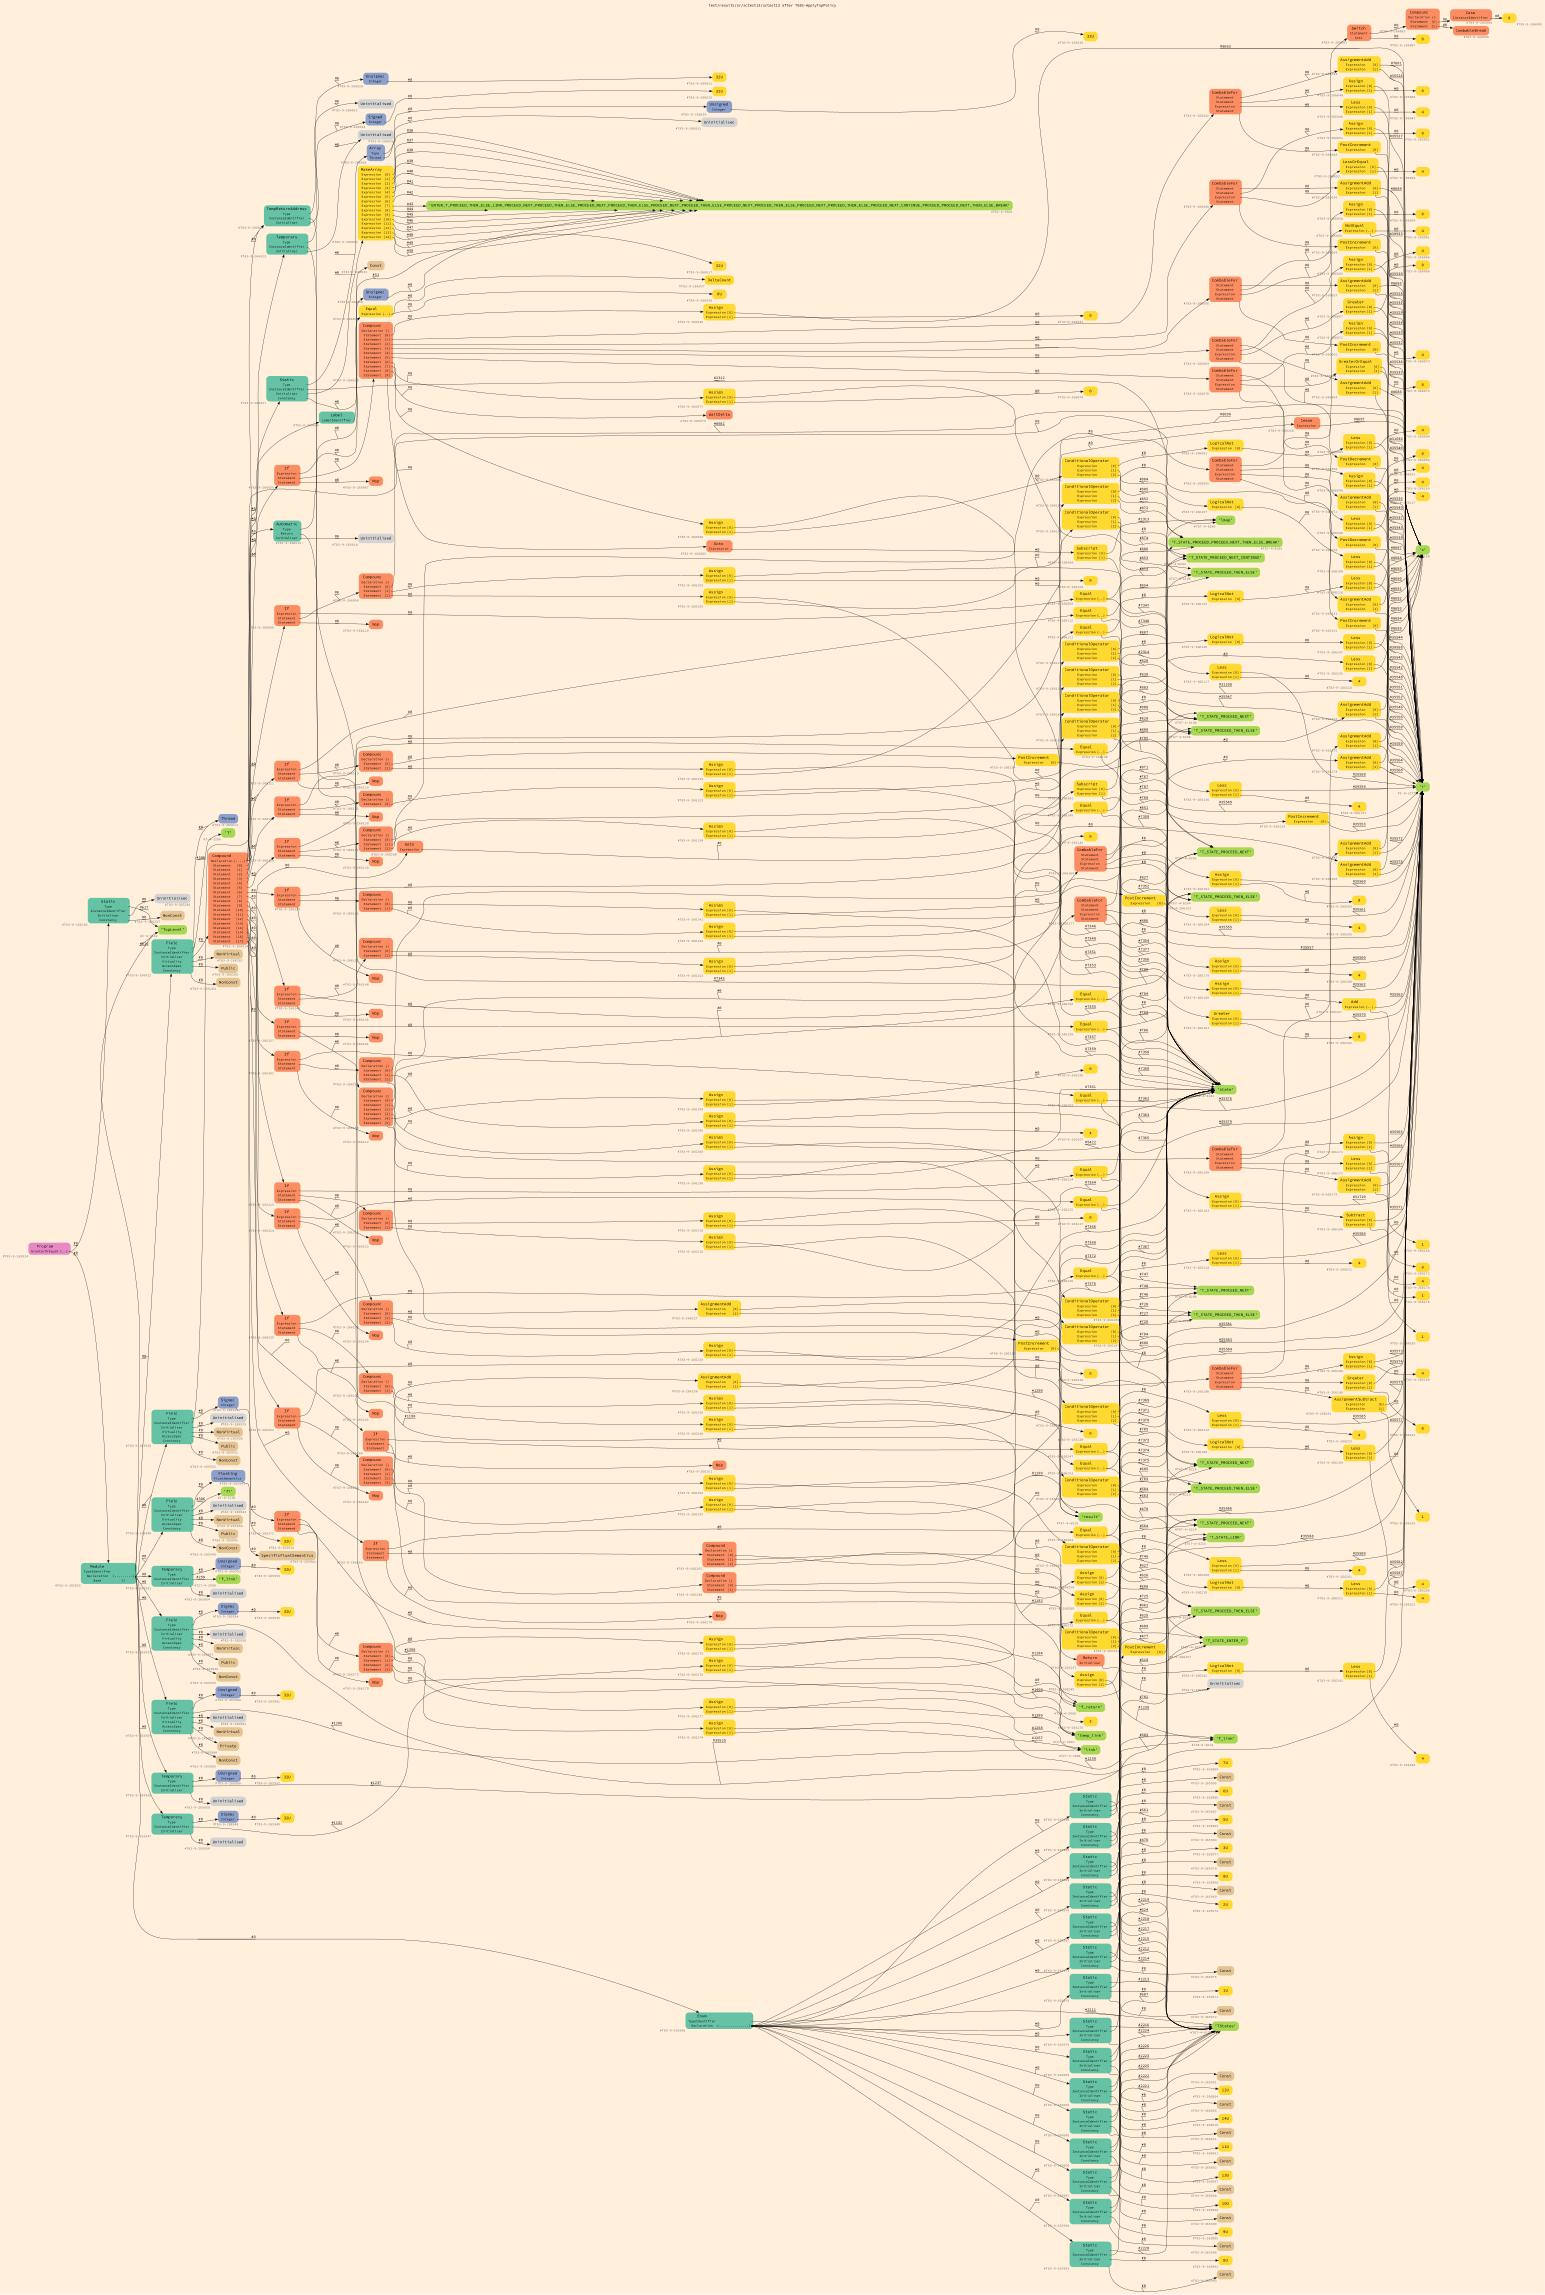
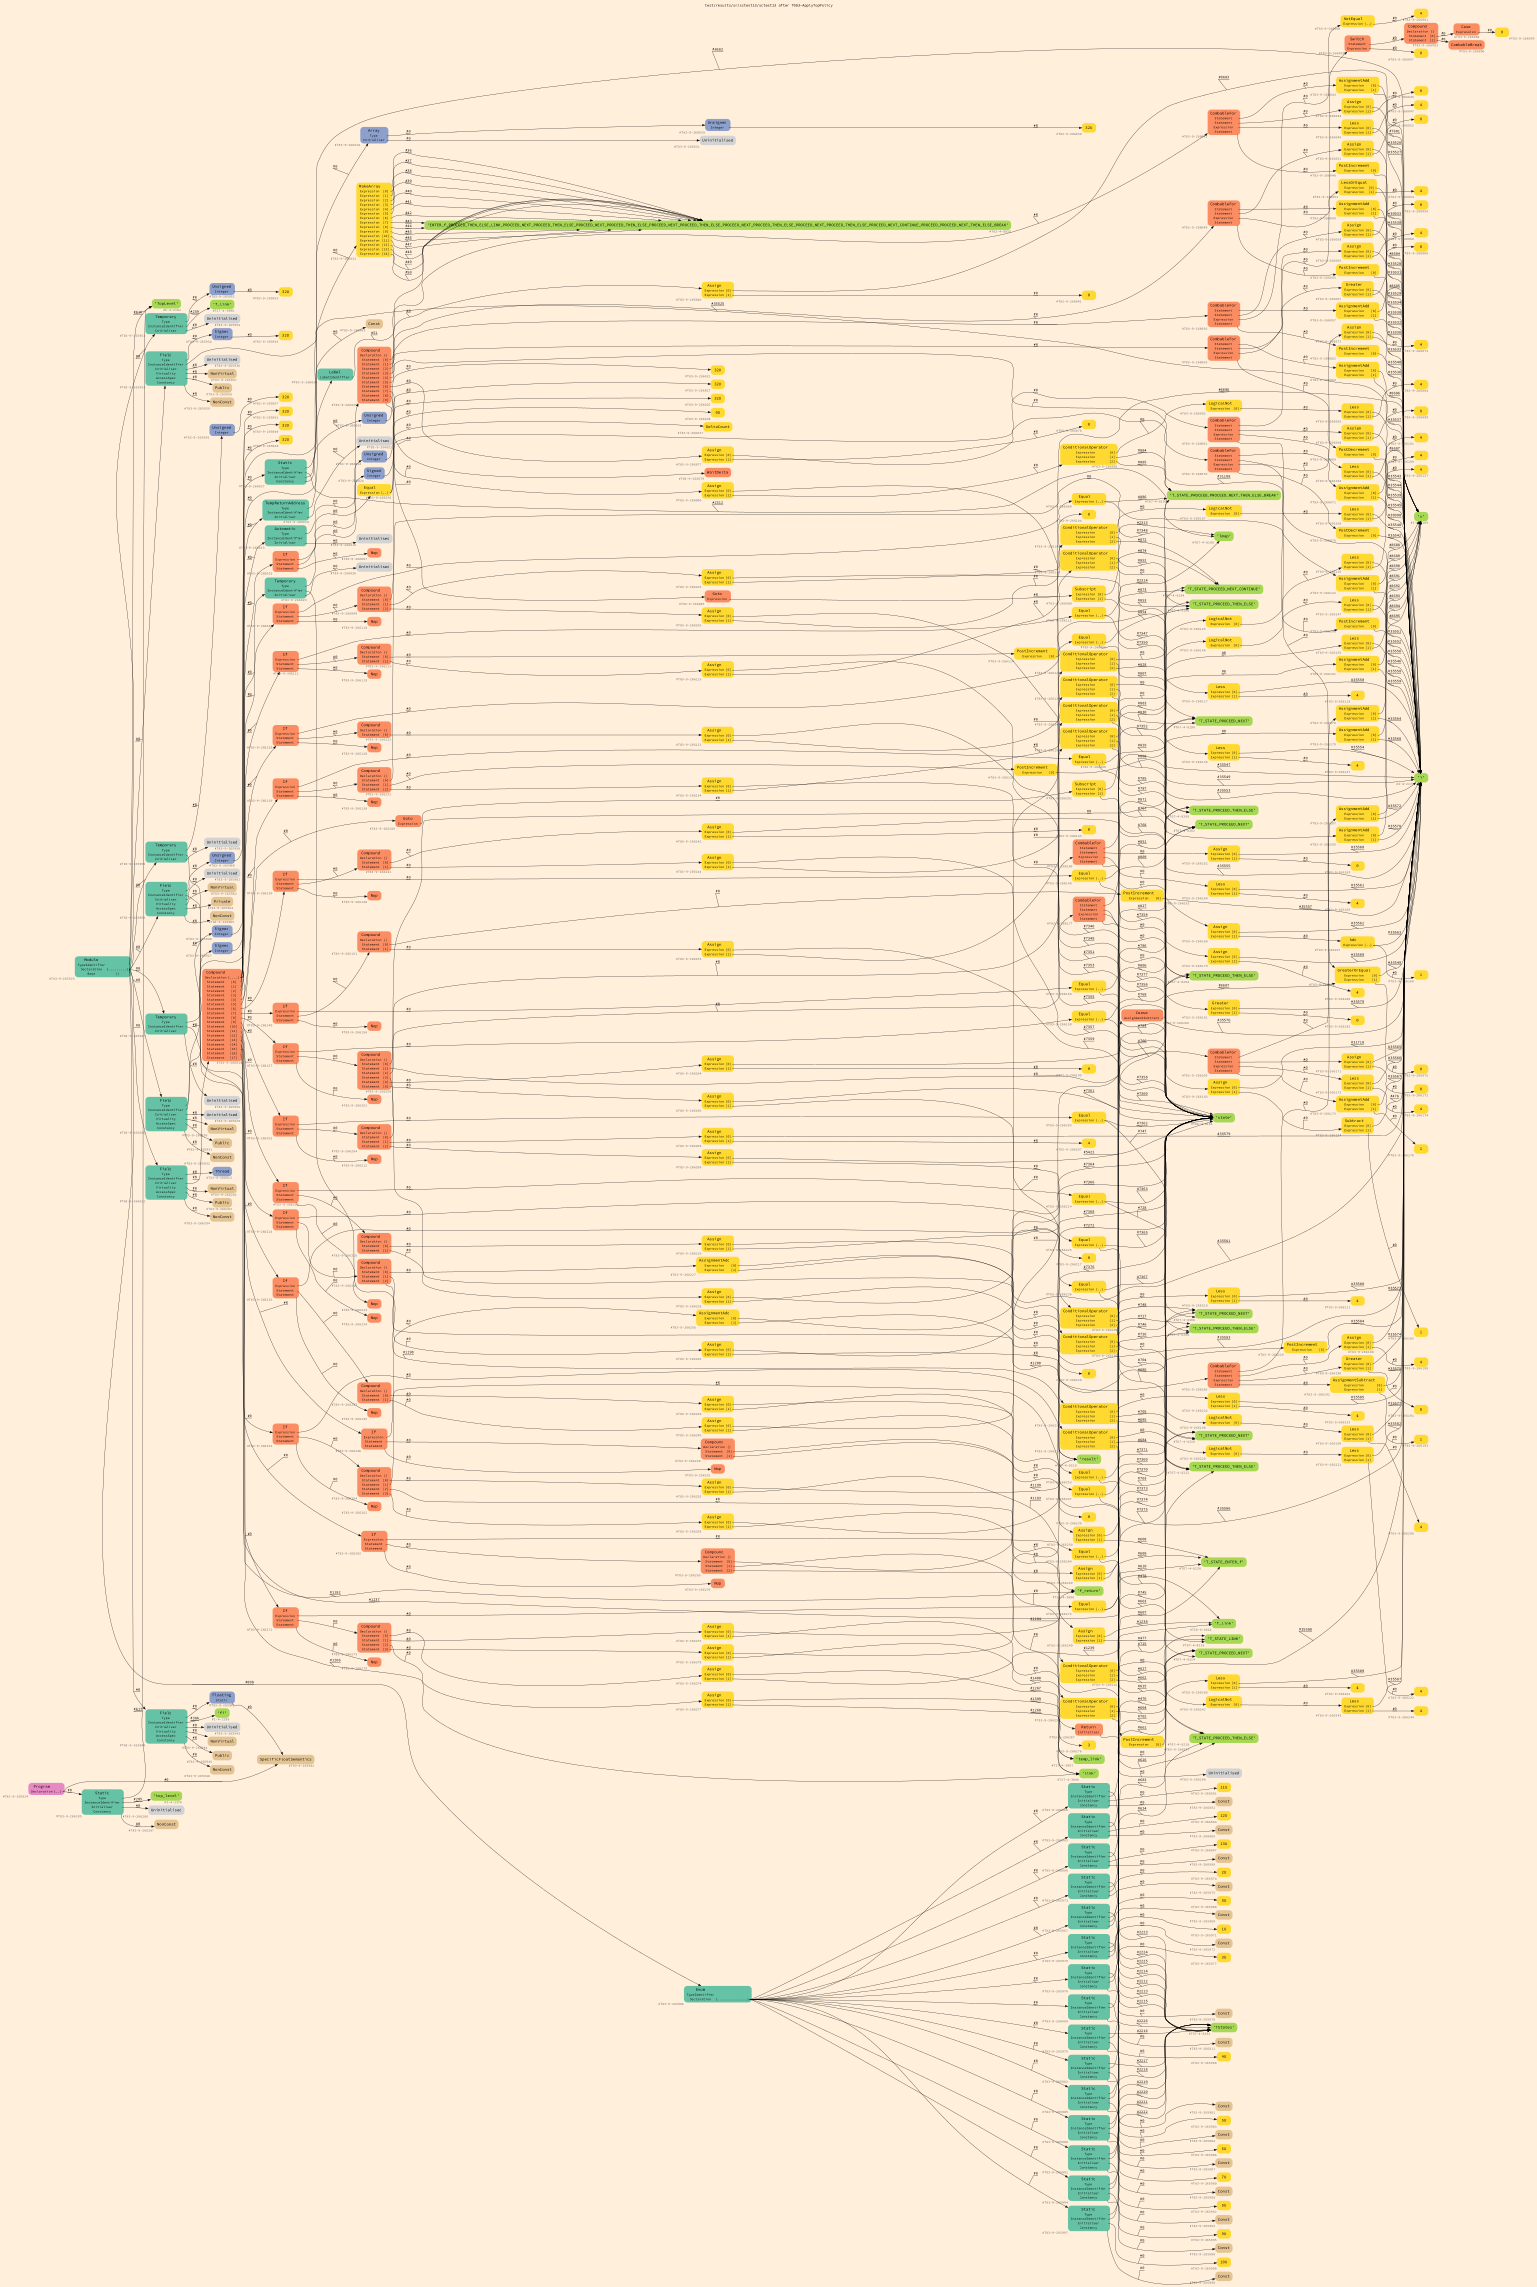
(1471, 18) -> (1466, 32)
(1359, 38) -> (1357, 49)
(375, 158) -> (374, 140)
(1399, 425) -> (1237, 988)
(1307, 426) -> (1142, 1018)
(1406, 494) -> none
(287, 534) -> (285, 538)
(228, 833) -> none
(599, 982) -> none
(1396, 1207) -> (1395, 1096)
(45, 1251) -> (42, 1792)
(101, 1403) -> (169, 1782)
(357, 1449) -> none
(228, 1479) -> (222, 1700)
none -> (166, 1796)
(253, 1937) -> (250, 1682)
(981, 2011) -> none
none -> (1224, 2057)
(1225, 2119) -> none
